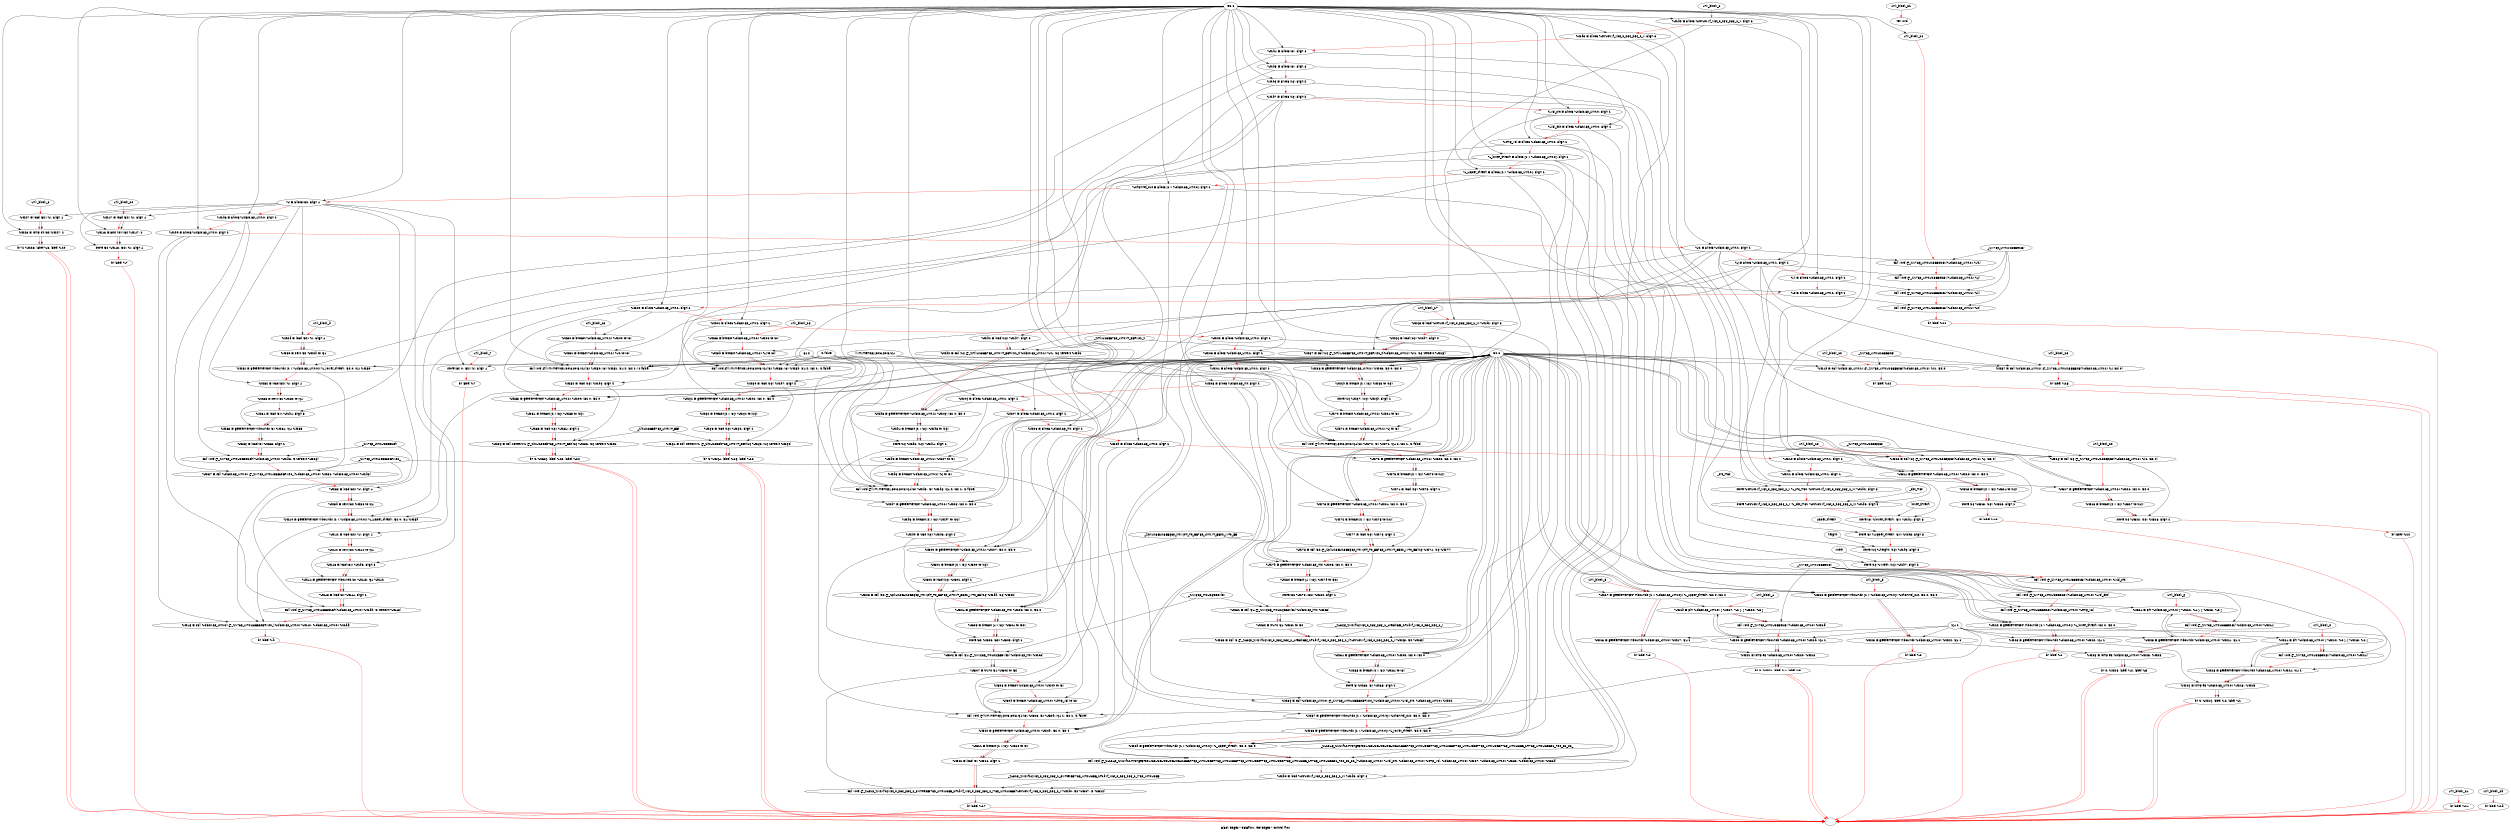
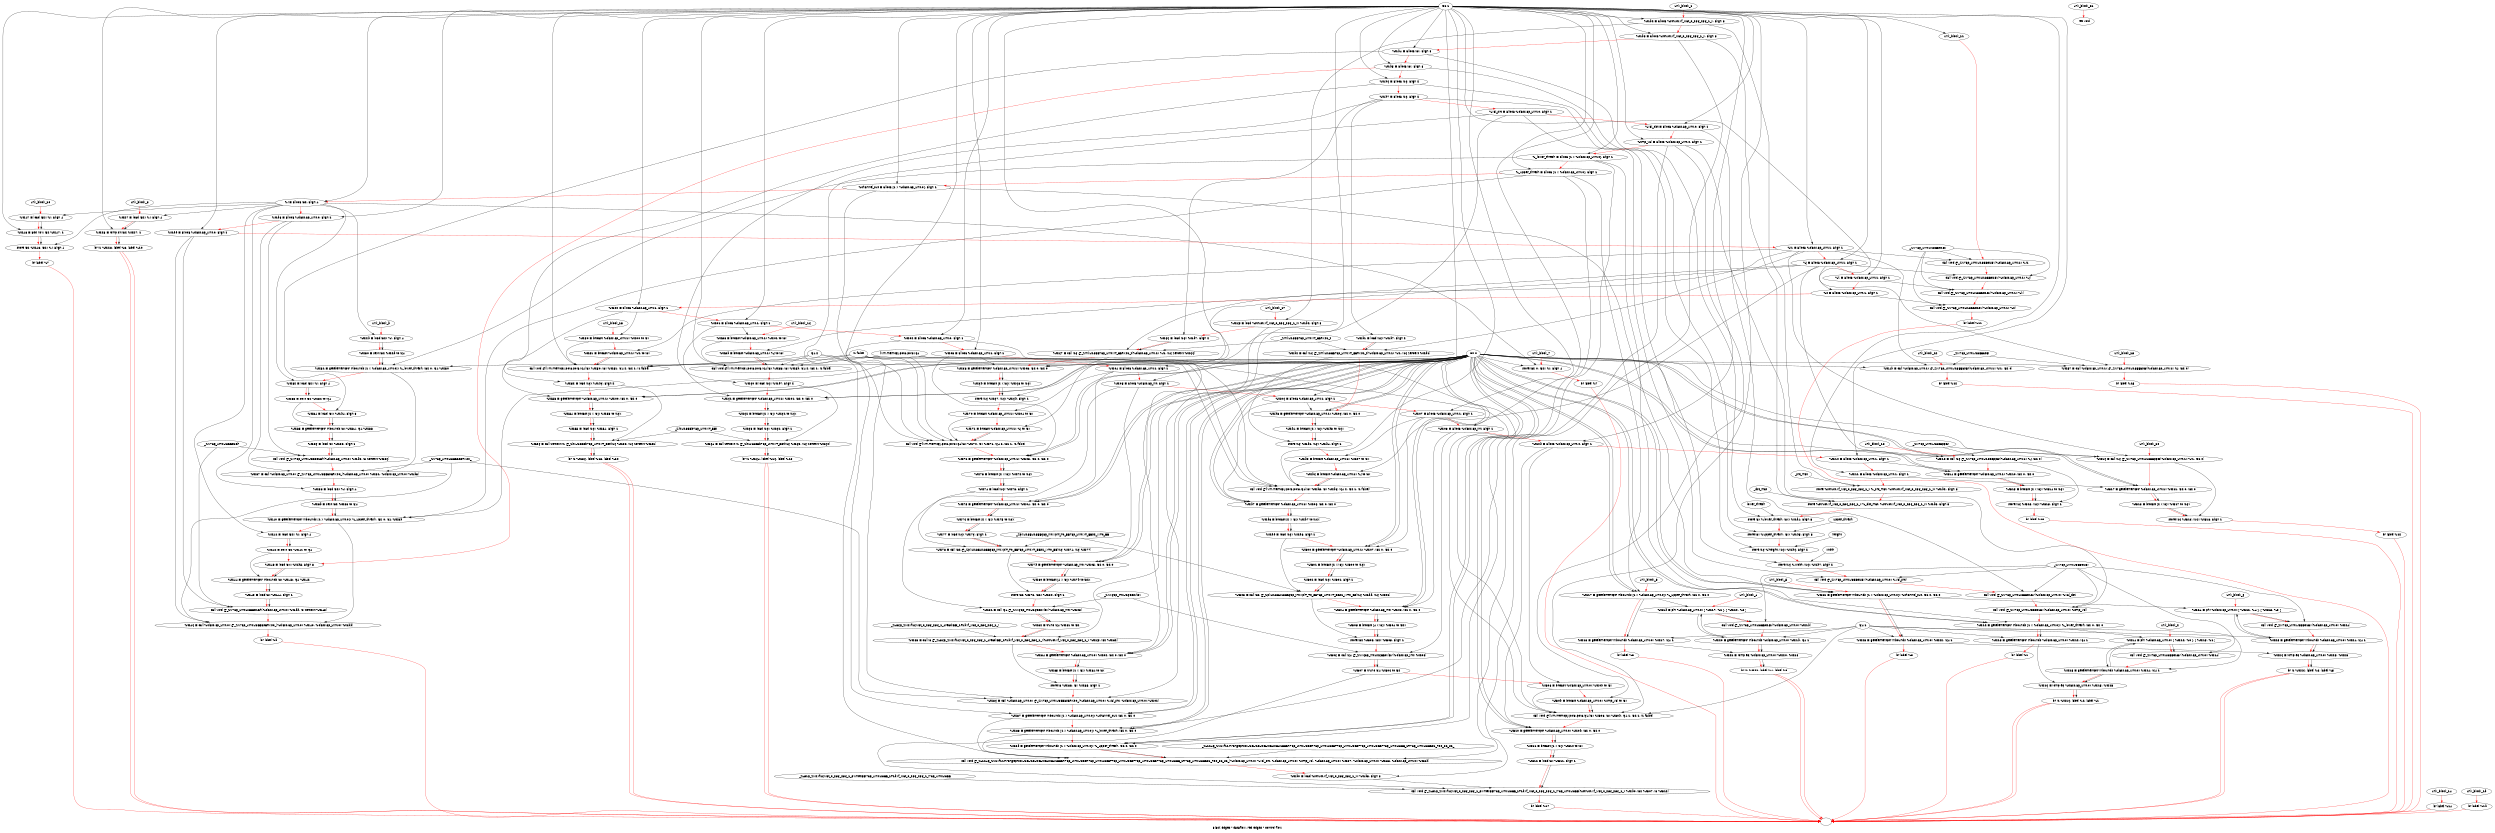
(1440, 10) -> none
(723, 265) -> (705, 180)
